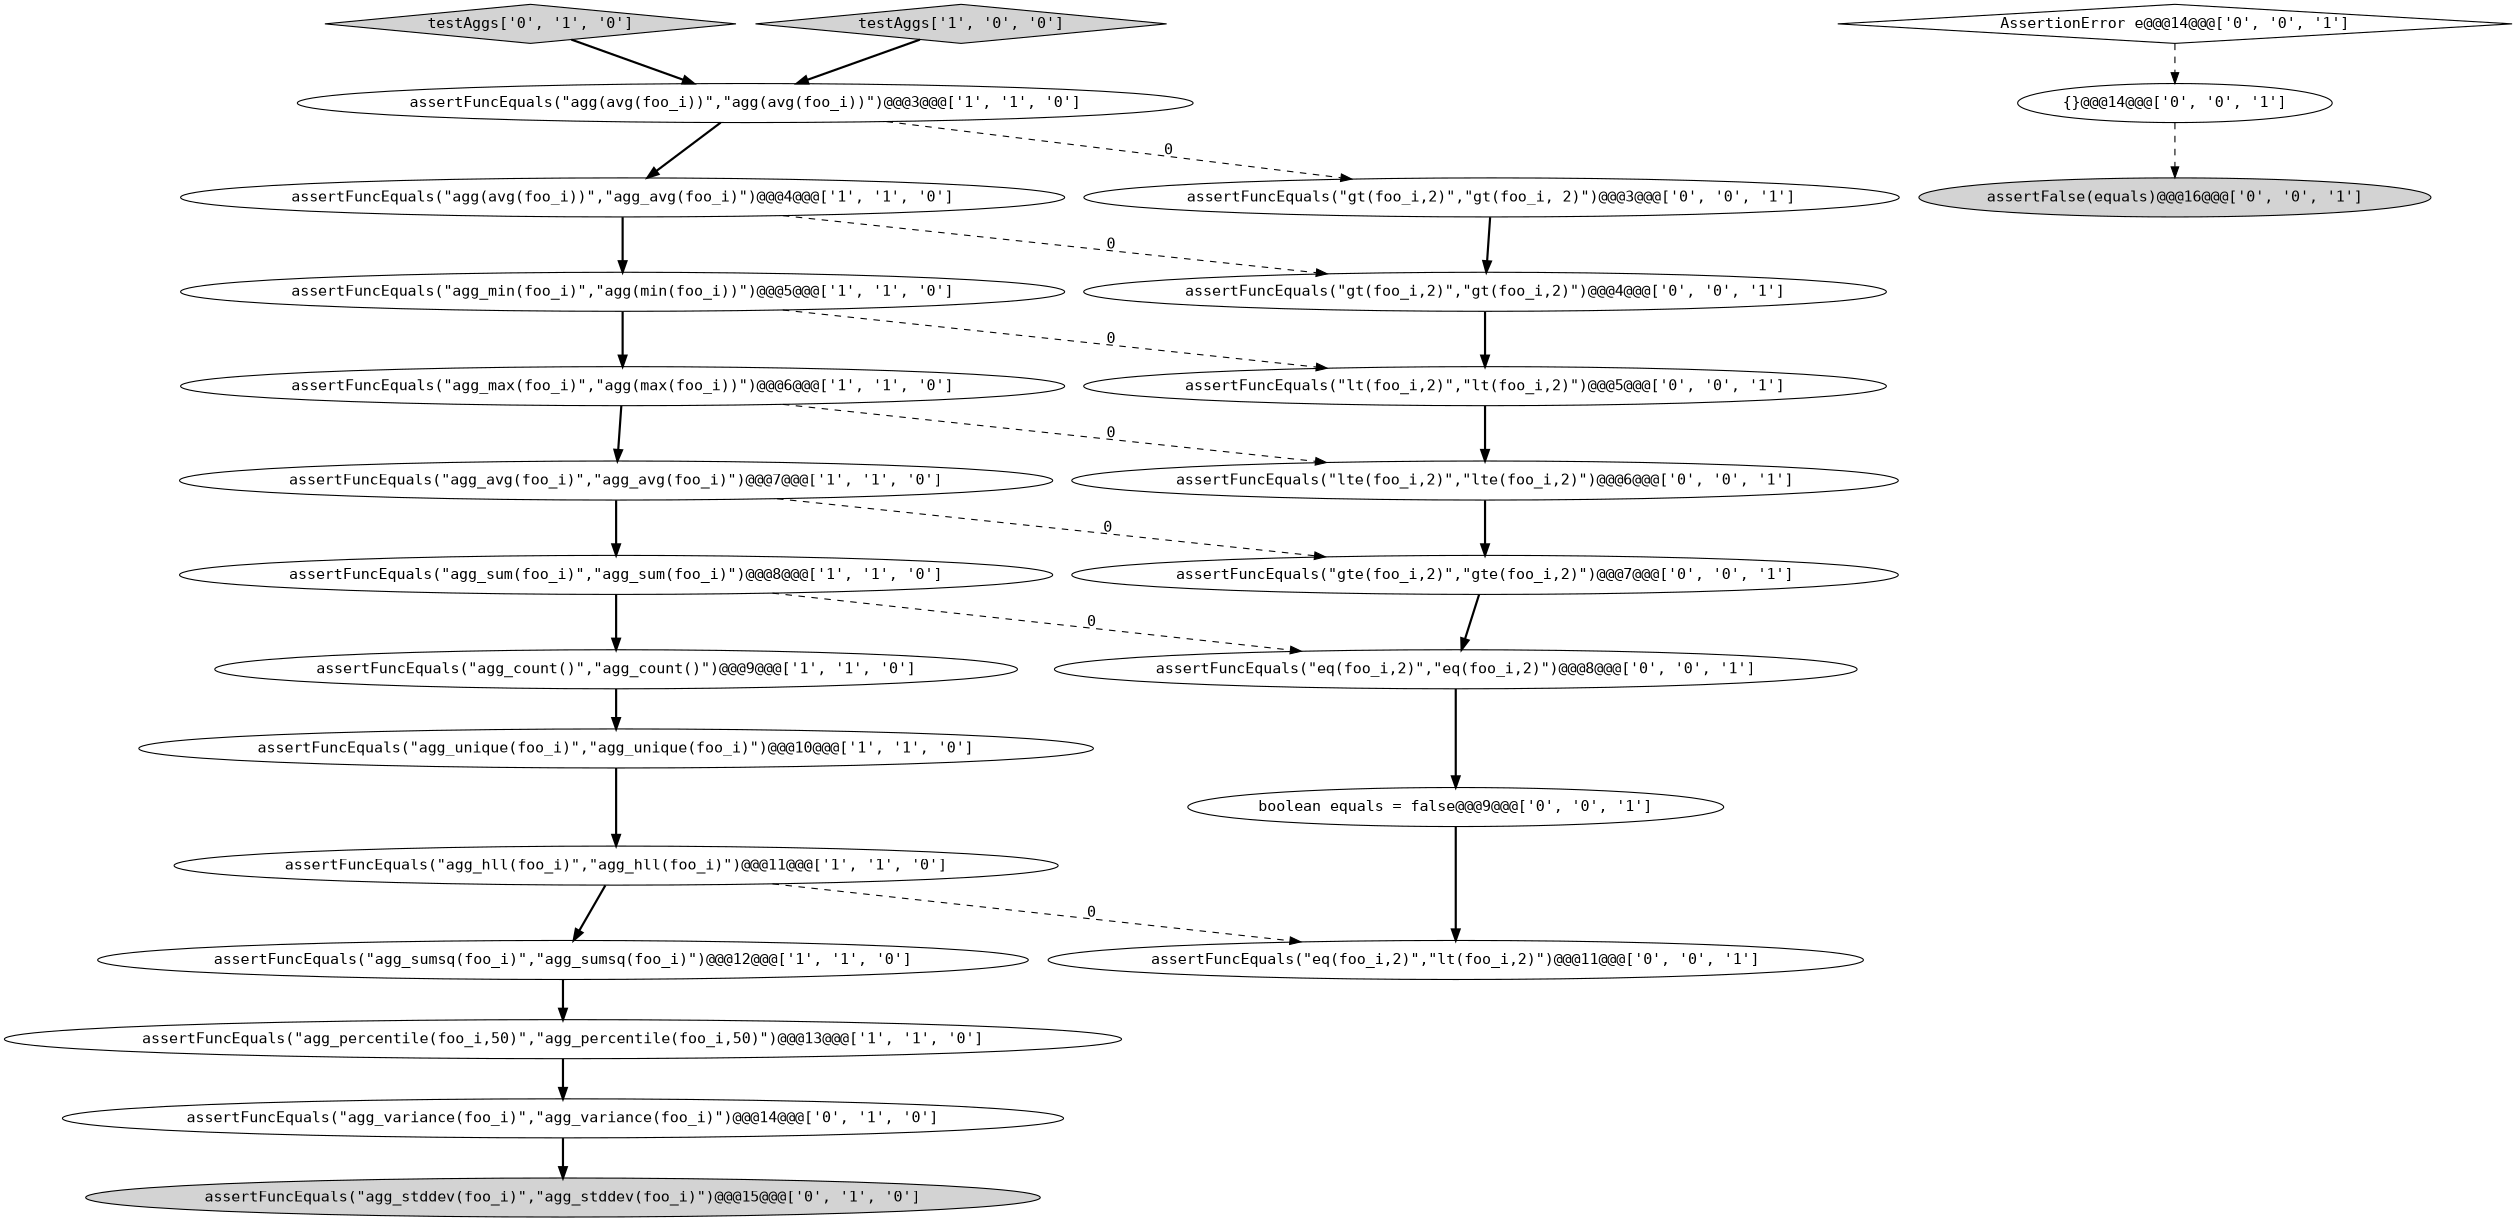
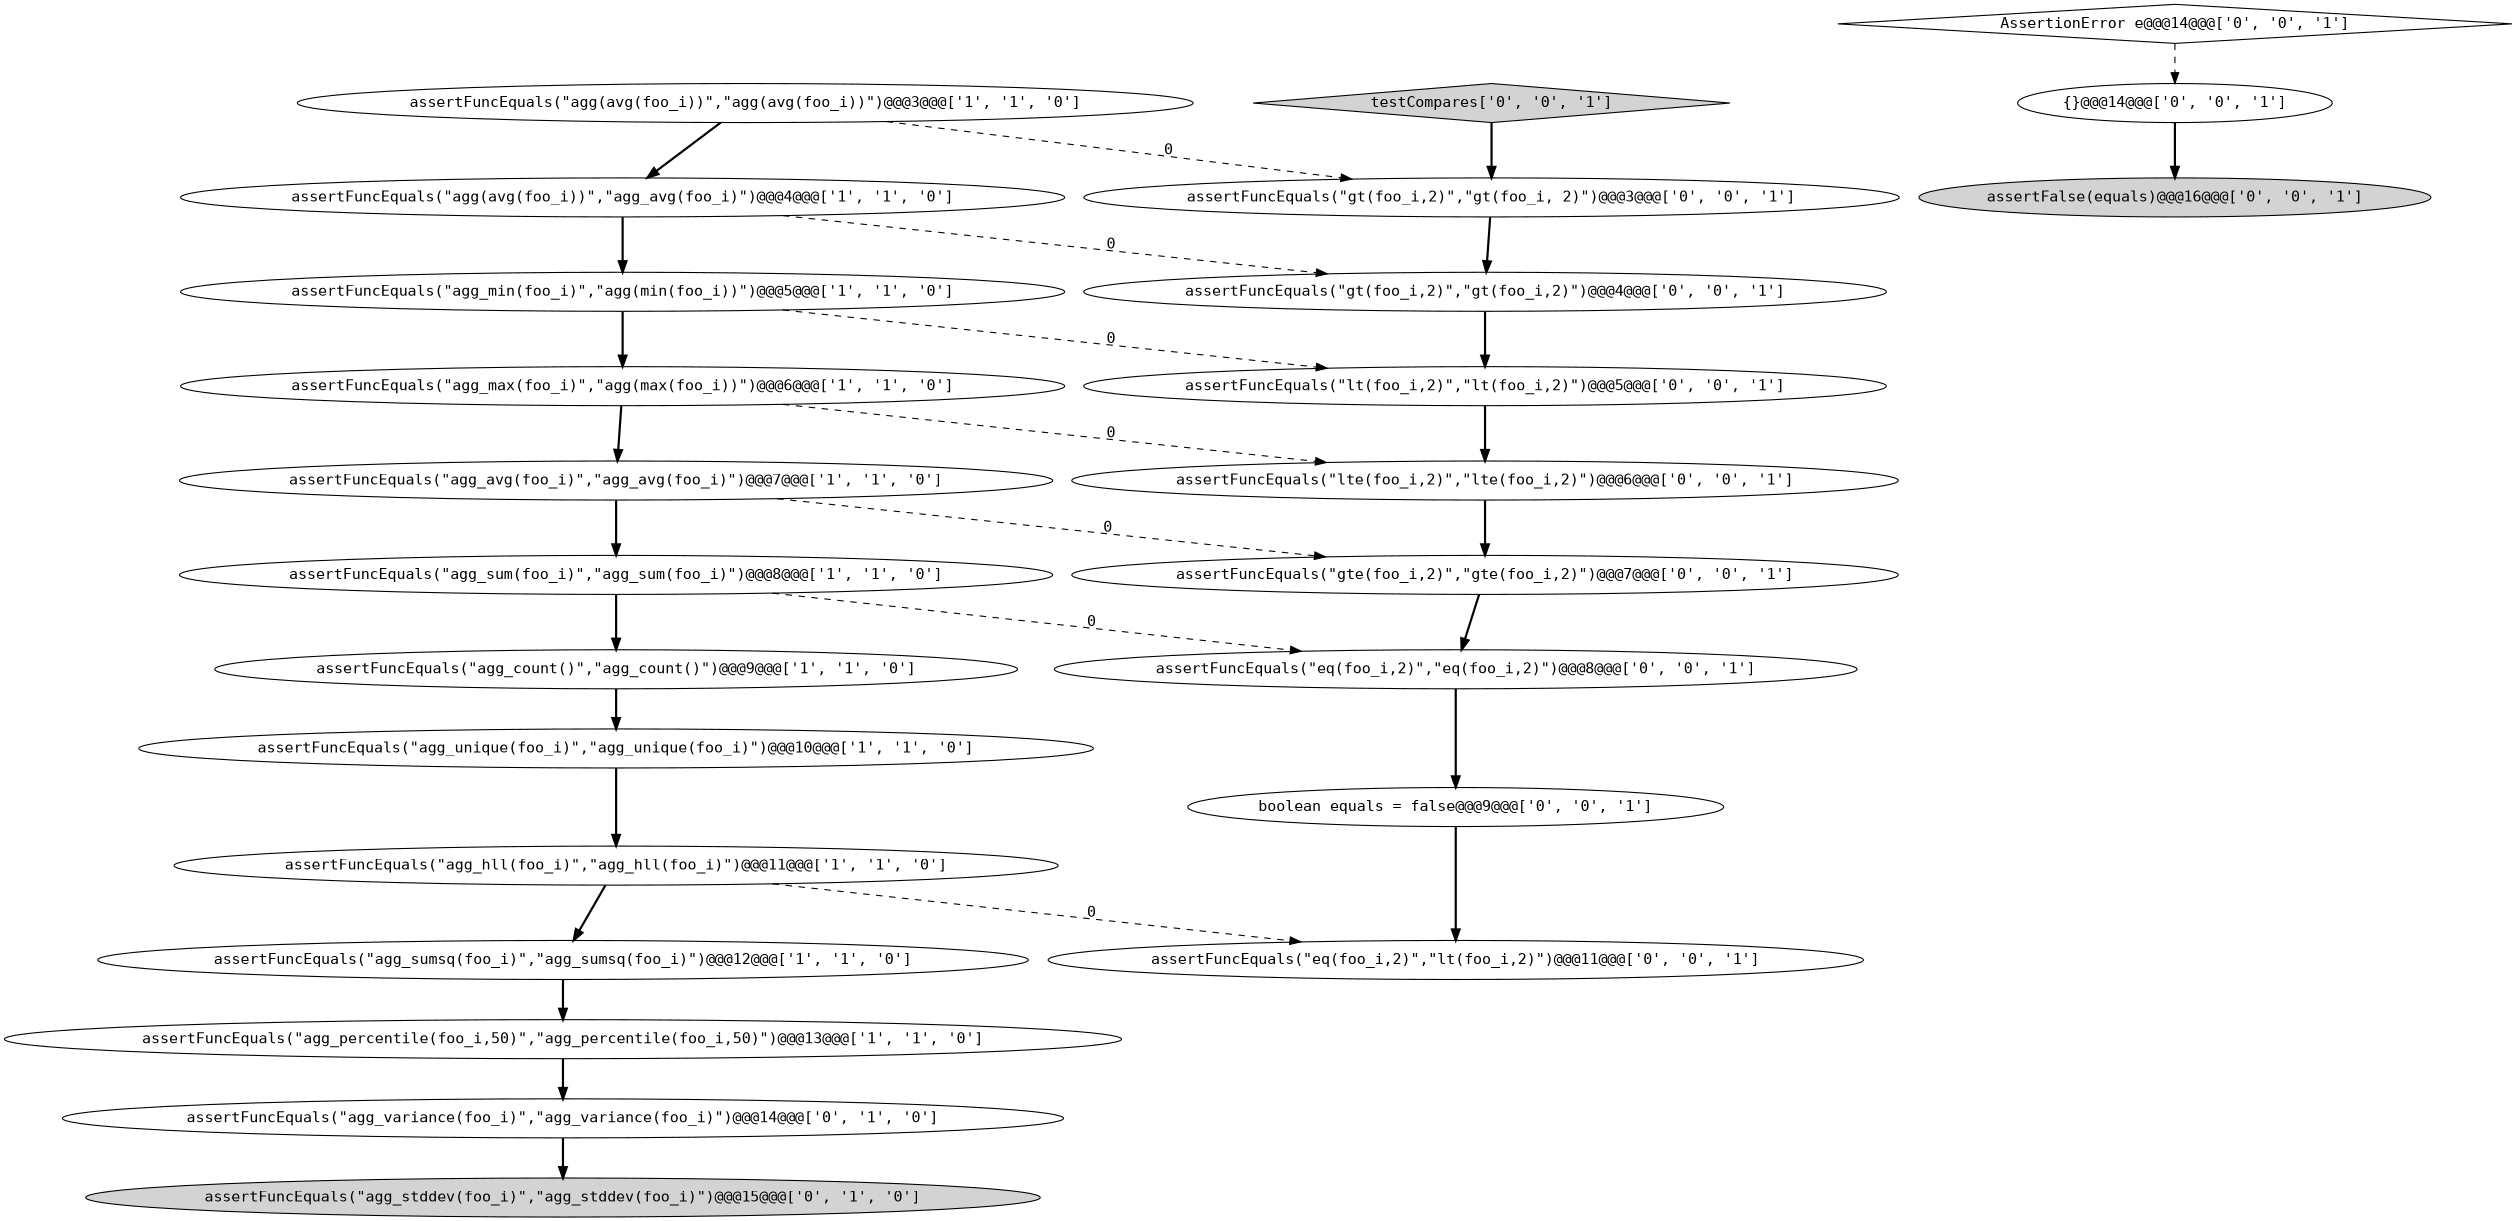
(530, 24) -> none
(961, 24) -> none
none -> (1491, 103)
(2175, 145) -> (2175, 145)
